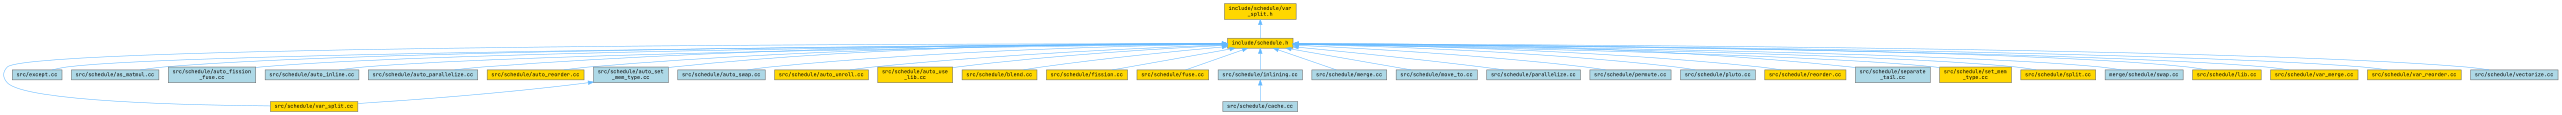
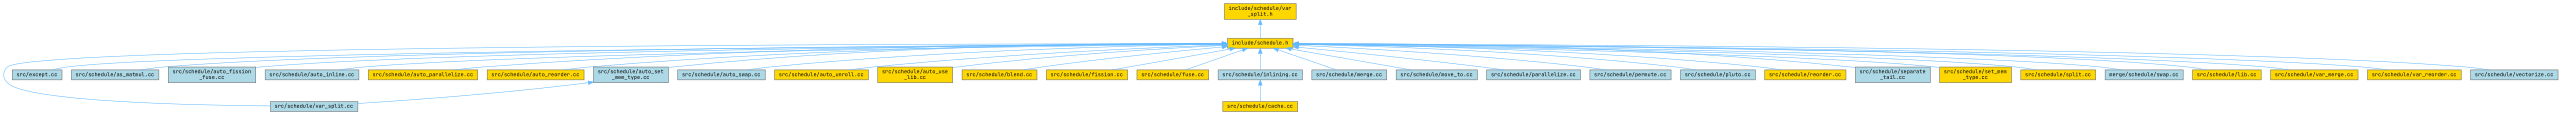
(423, 75) -> (423, 75)
(314, 107) -> (314, 107)
(1260, 107) -> (1260, 107)
